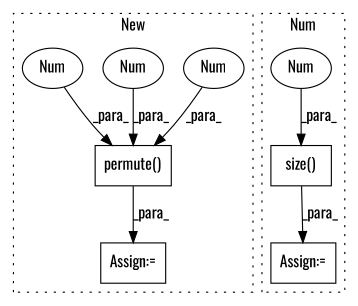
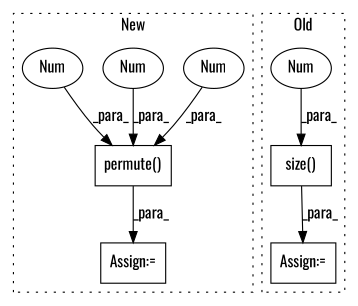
(303, 26) -> (303, 26)
